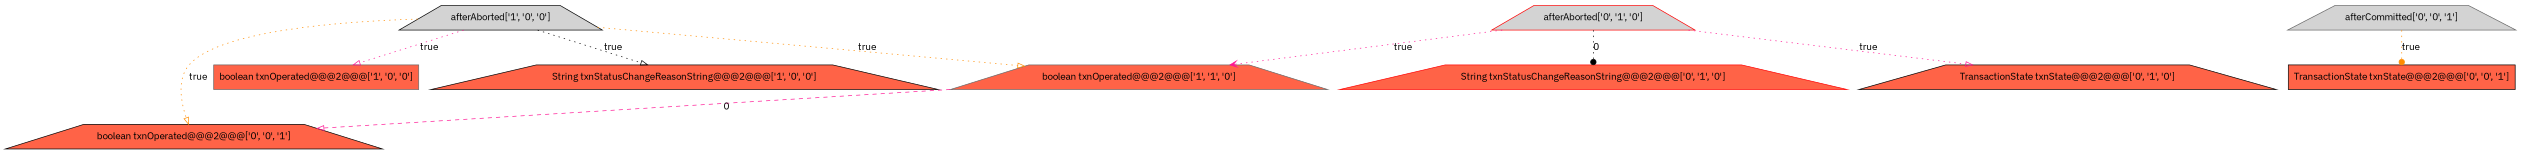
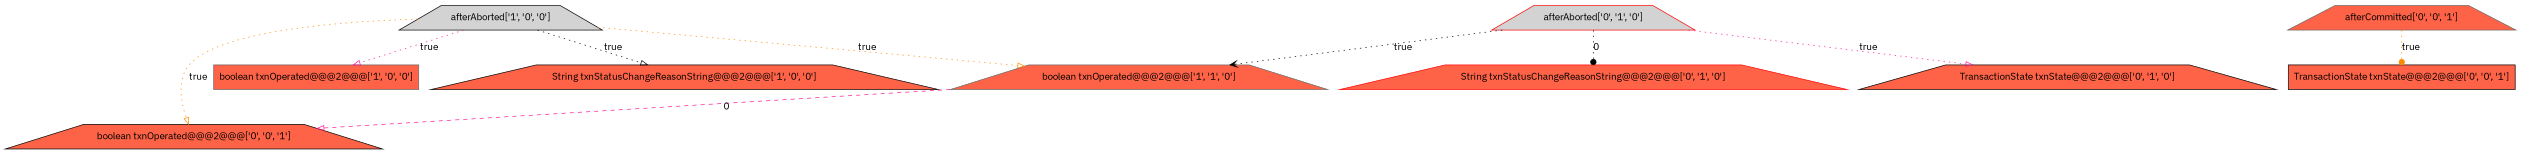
(2402, 18) -> (2402, 18)
(1370, 47) -> (1370, 47)
